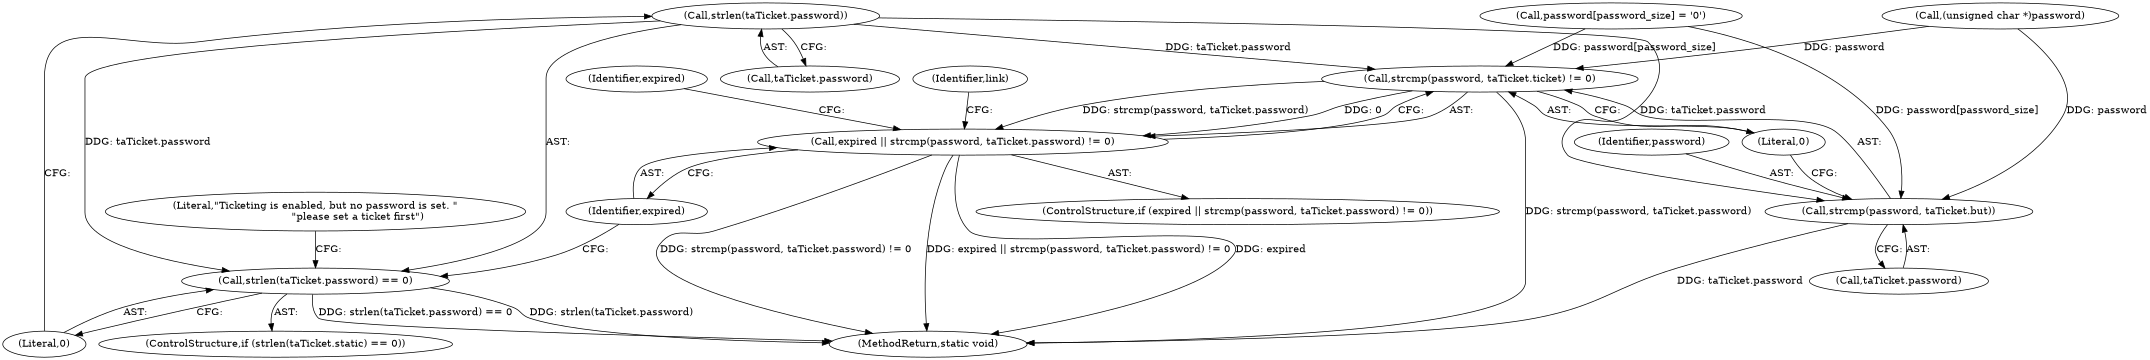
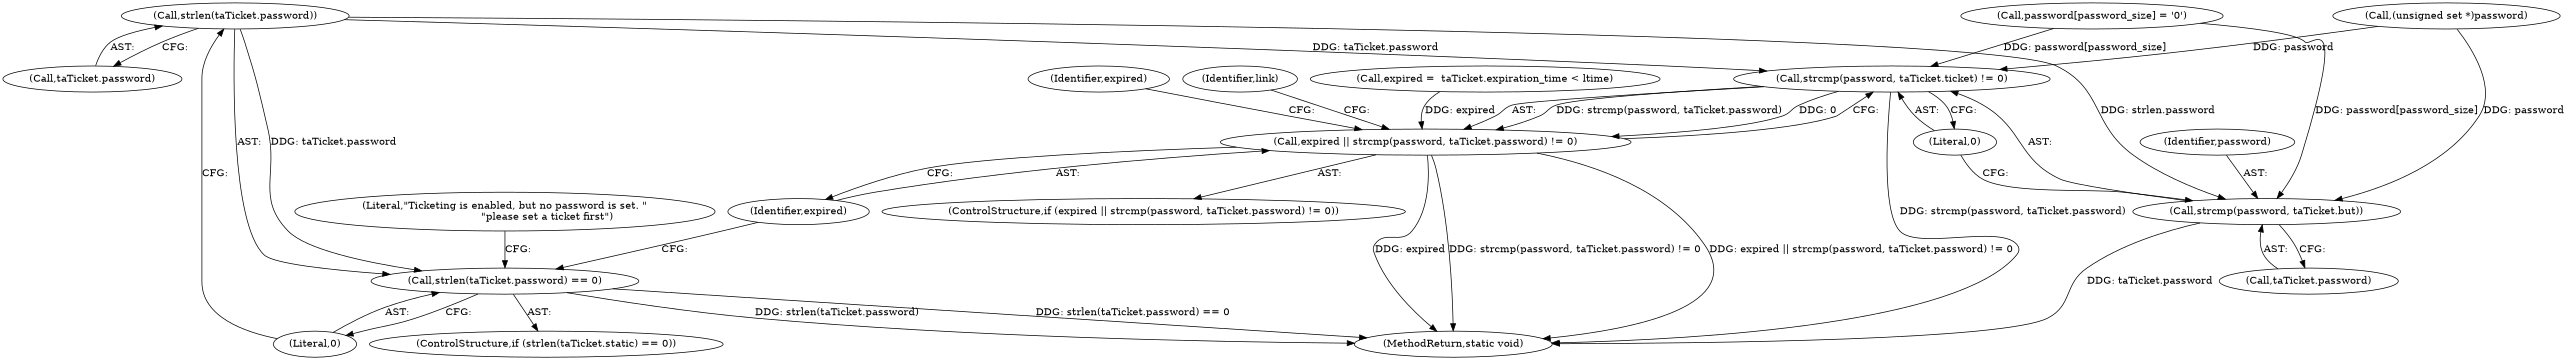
(2000, 16) -> (2447, 16)
none -> (1485, 79)
(1703, 111) -> (2158, 111)
